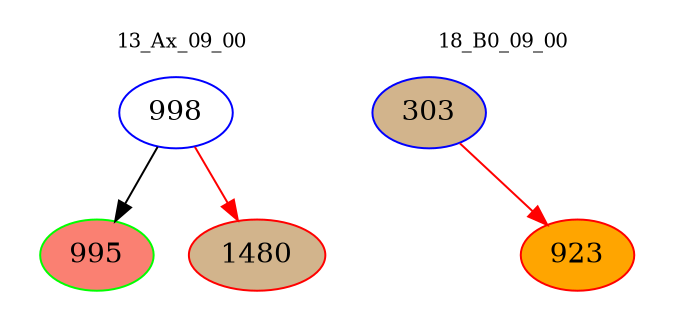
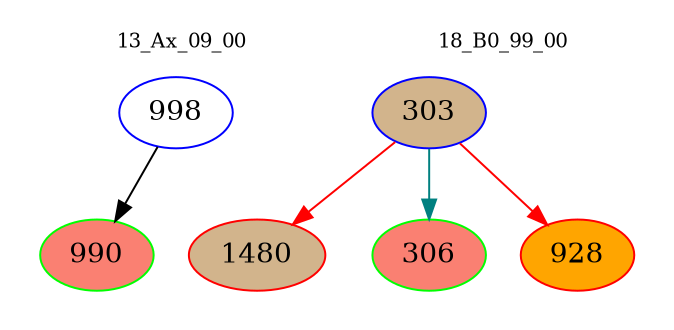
(503, 43) -> (503, 43)
(211, 175) -> (369, 163)
(97, 255) -> (97, 255)
none -> (429, 255)
(578, 255) -> (578, 255)
